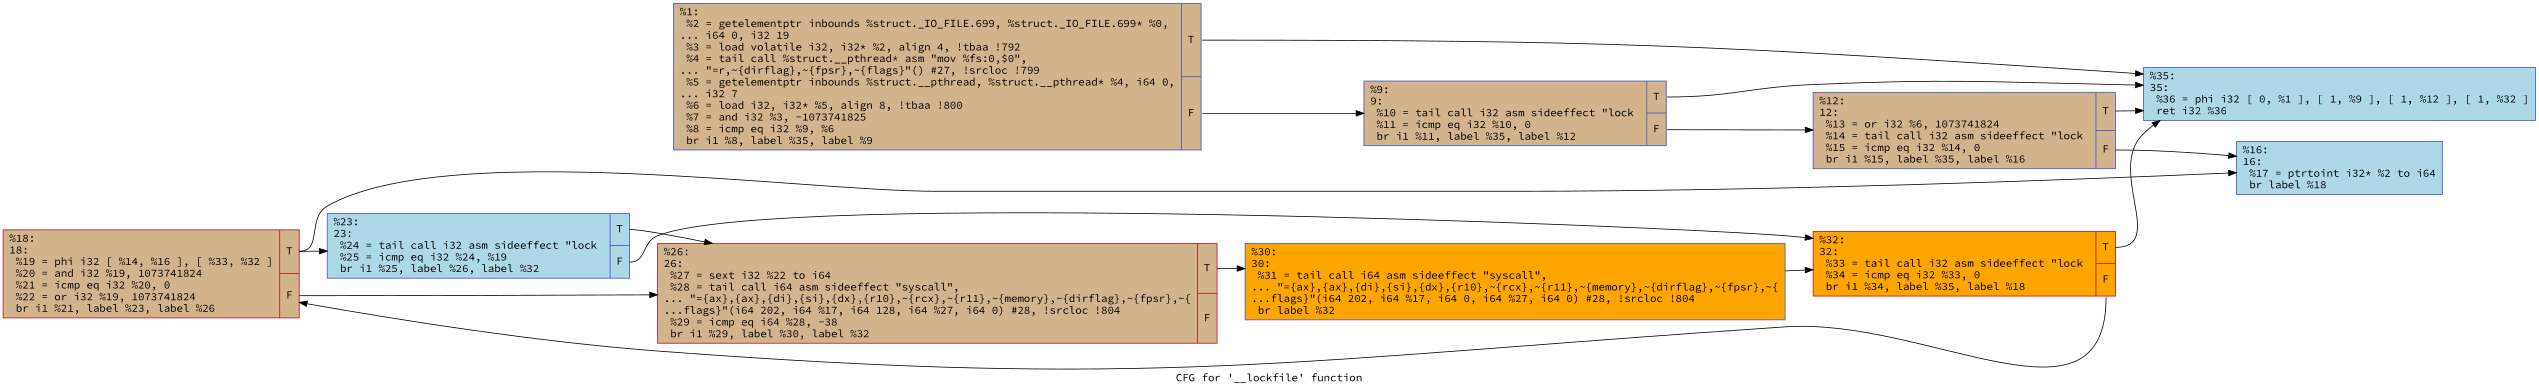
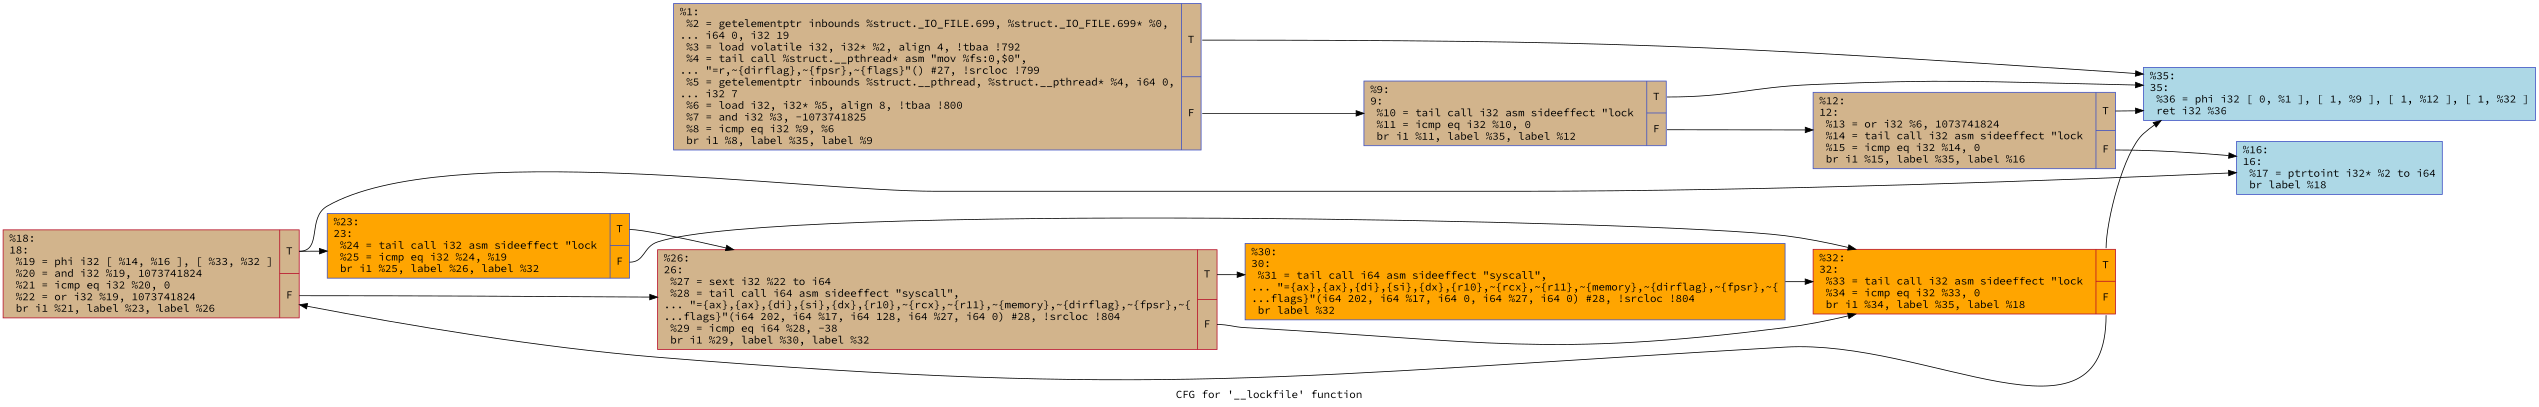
(478, 246) -> (478, 246)
none -> (1533, 344)
